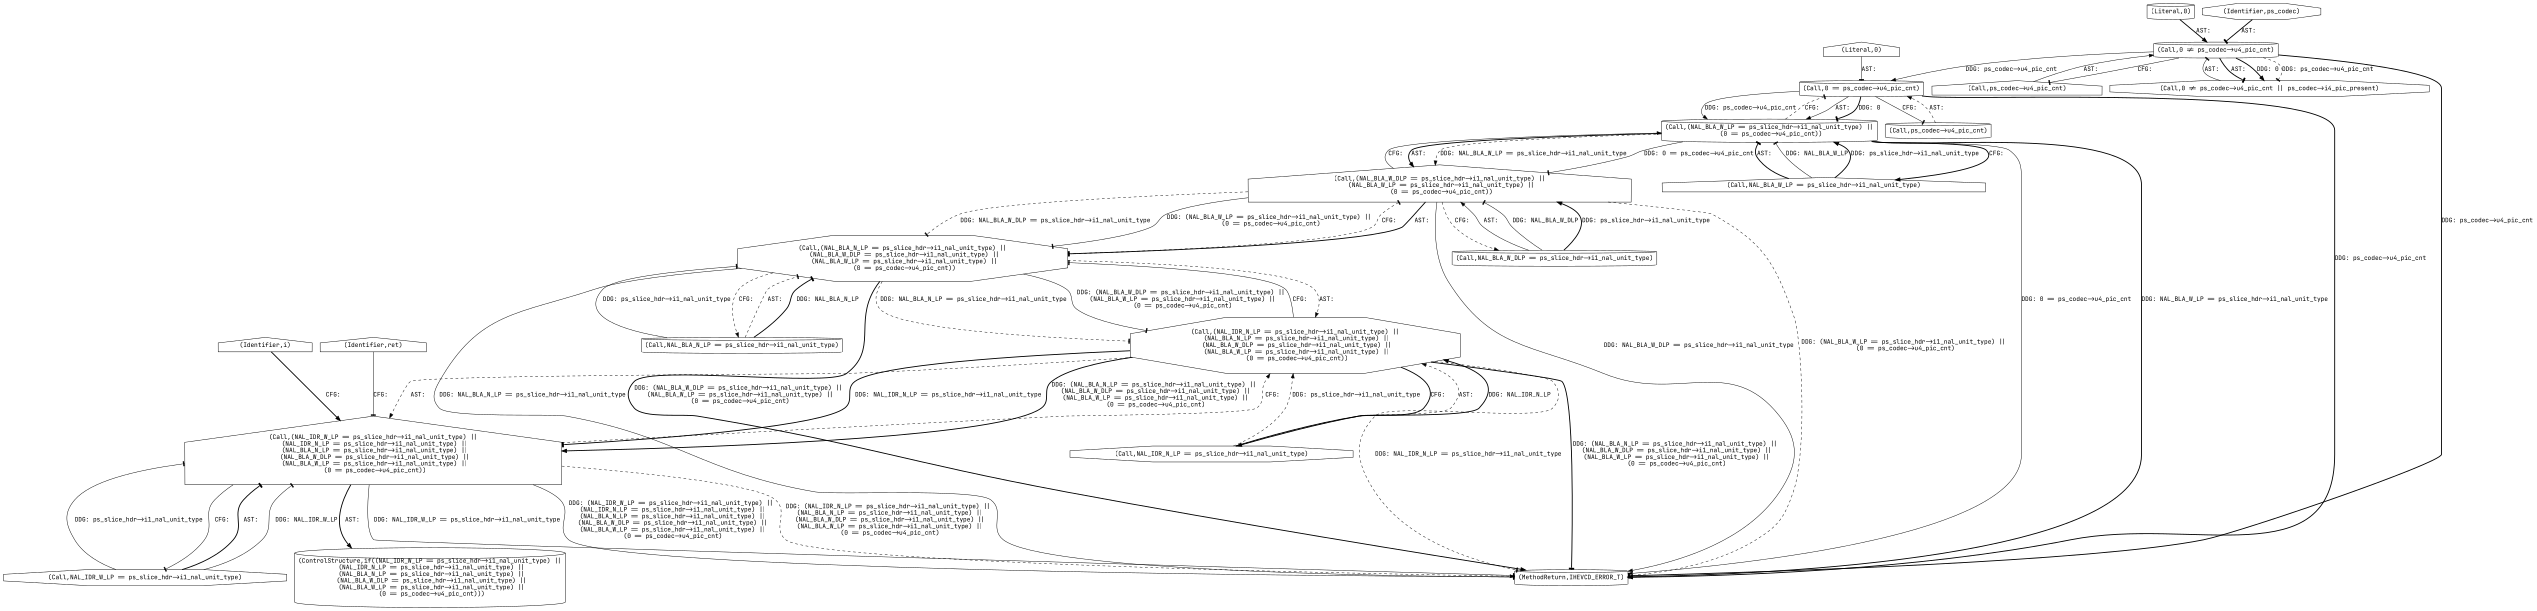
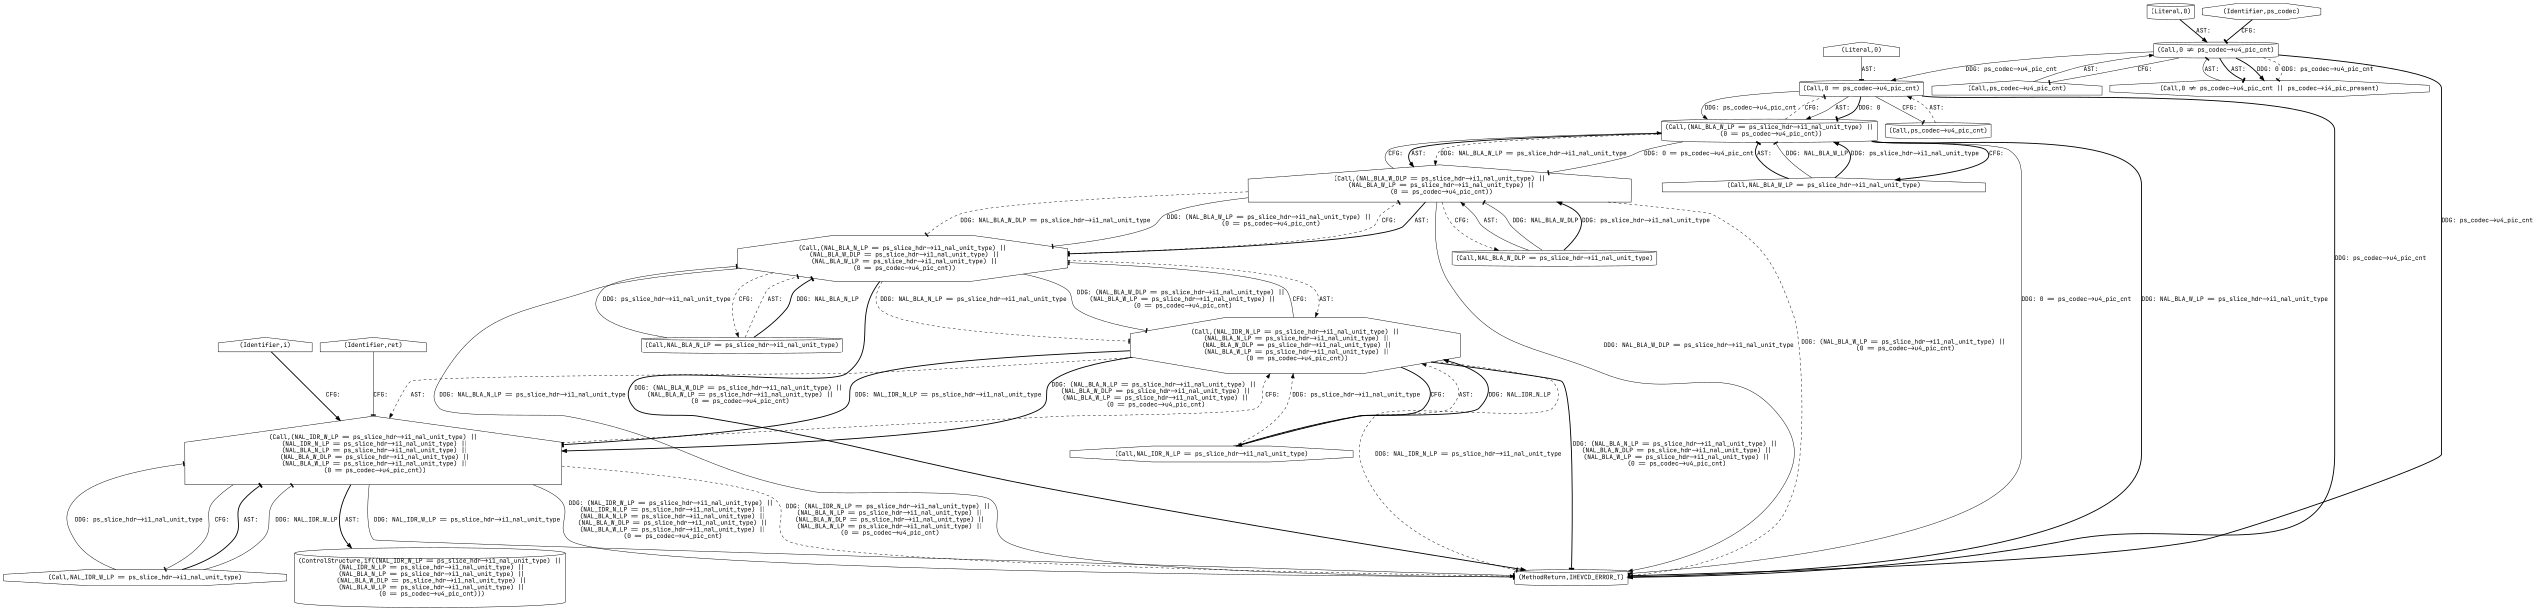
(2251, 31) -> (2251, 31)
